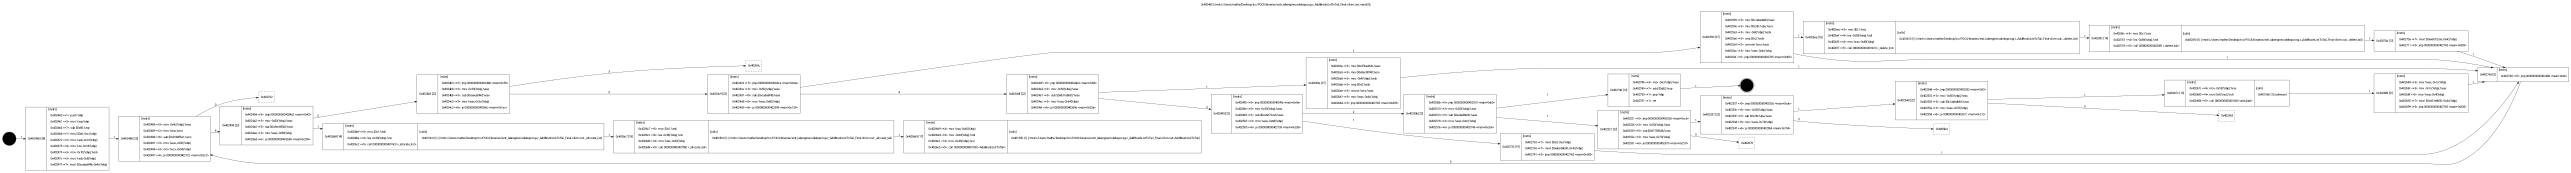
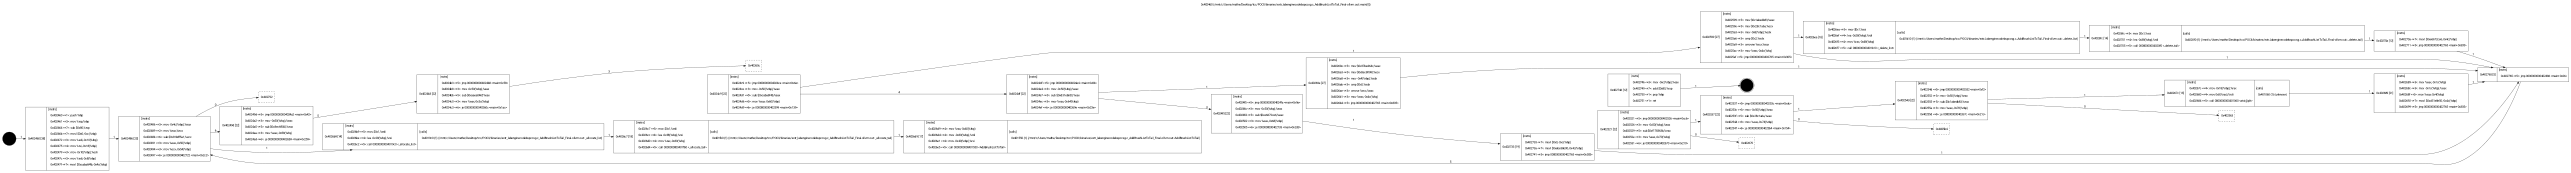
(607, 94) -> none
(1450, 114) -> none
(317, 128) -> (280, 153)
